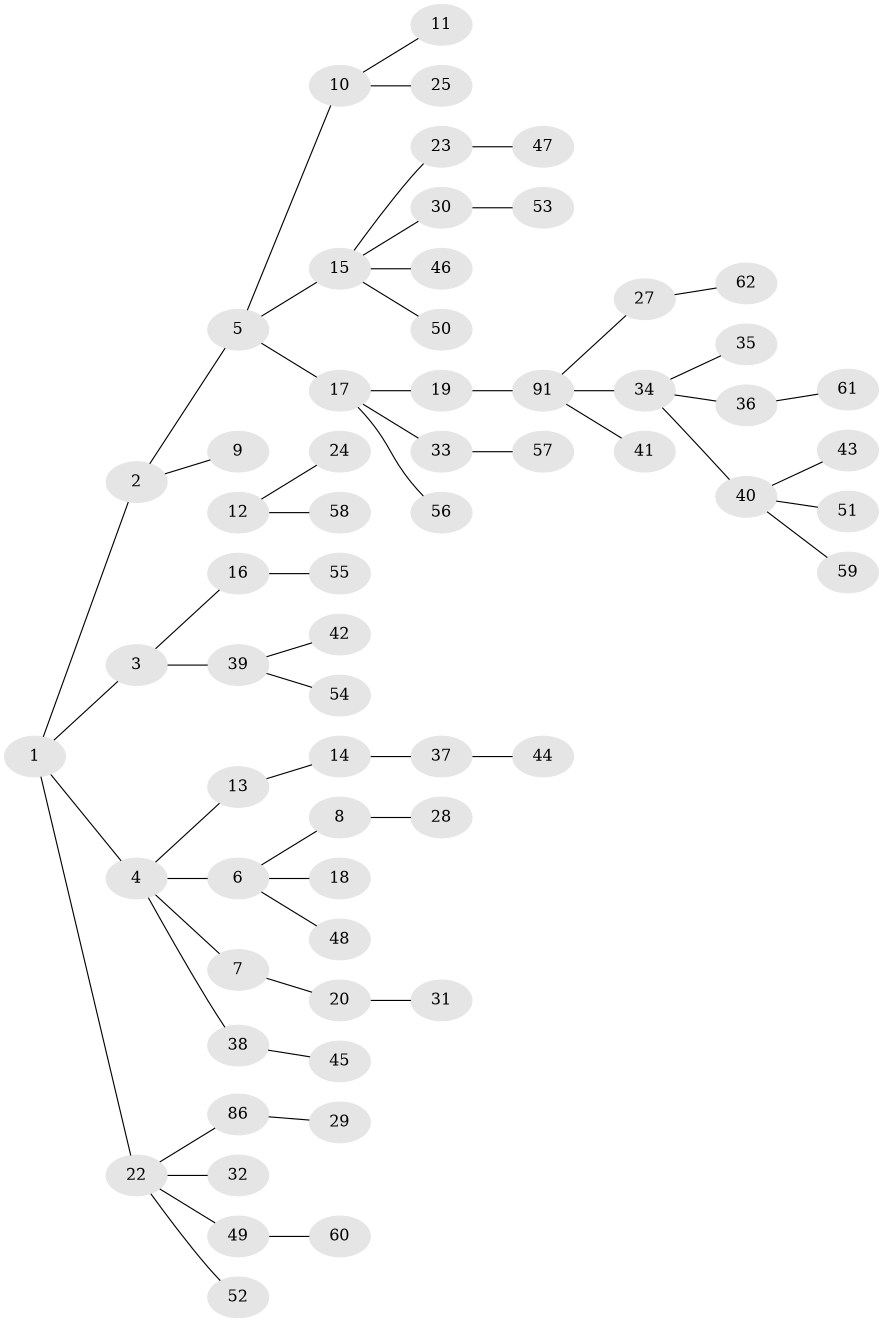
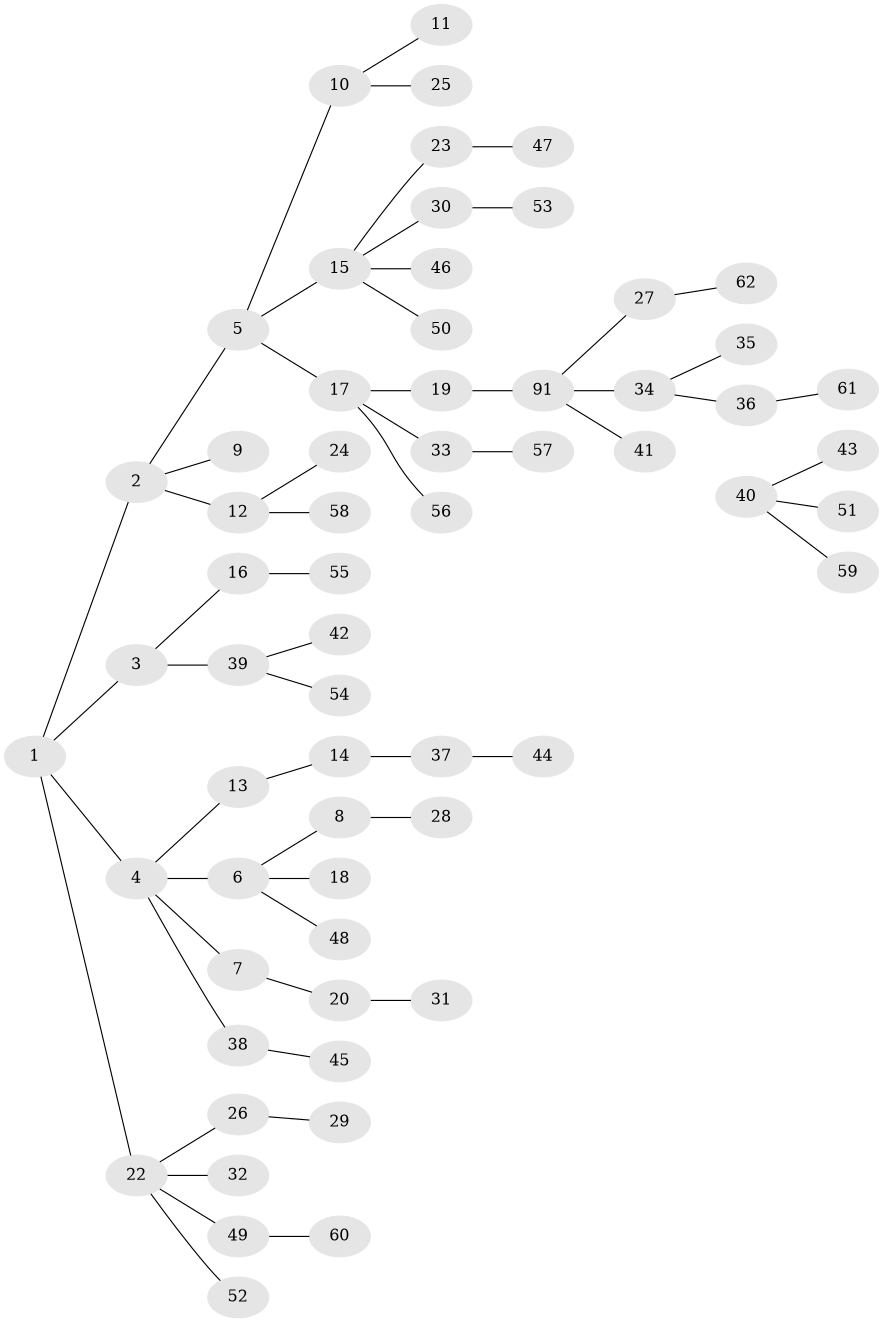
(696, 443) -> none
none -> (188, 497)
(238, 1114) -> (238, 1114)
